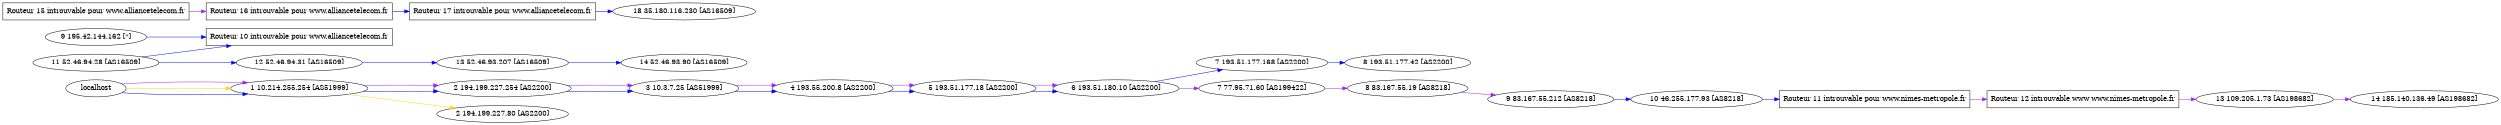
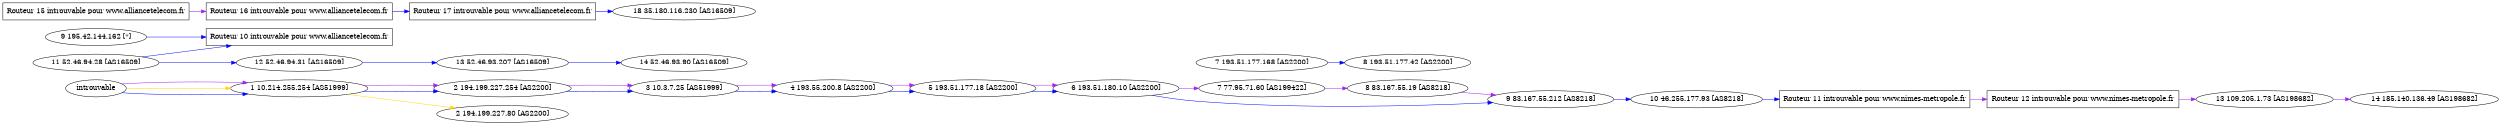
(1186, 76) -> (1320, 106)
(96, 88) -> (96, 88)
(2083, 99) -> (2083, 99)
